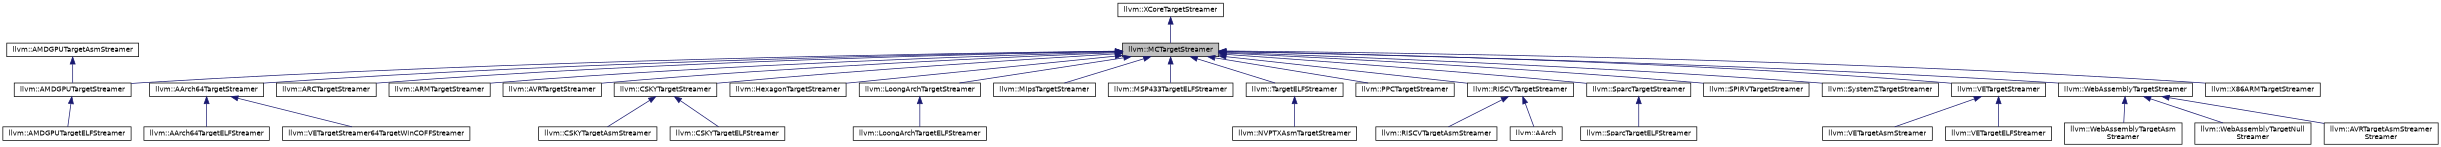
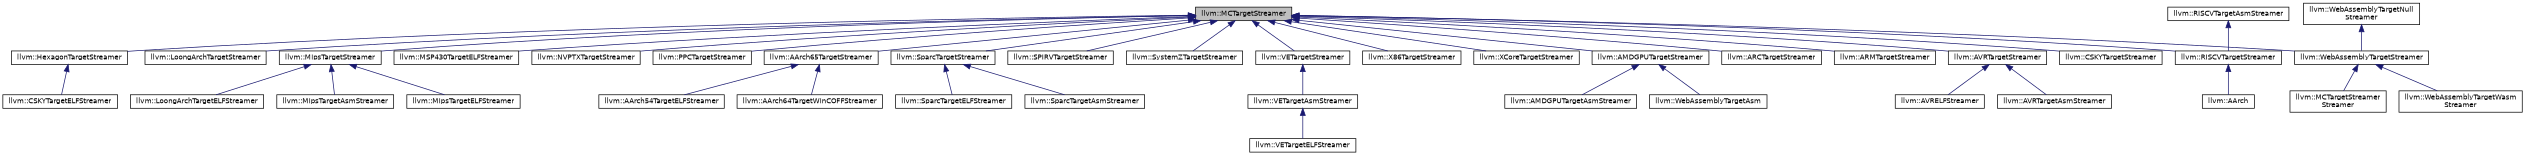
(1171, 34) -> (1389, 36)
(73, 74) -> (1607, 81)
(207, 90) -> (821, 58)
(1171, 90) -> (456, 58)
(1295, 90) -> (586, 58)
(2263, 90) -> (1412, 58)
none -> (335, 102)
none -> (463, 102)
none -> (1085, 102)
none -> (1940, 102)
none -> (2054, 102)
(2187, 111) -> (2362, 41)
(1475, 113) -> (2228, 39)
(700, 114) -> (64, 83)
(920, 115) -> (260, 81)
(1999, 115) -> (1303, 127)
(67, 134) -> (1708, 102)
(207, 134) -> (662, 102)
(376, 134) -> (810, 102)
(598, 134) -> none
(1295, 134) -> none
(2123, 134) -> (2338, 102)
(2381, 134) -> (2461, 102)
